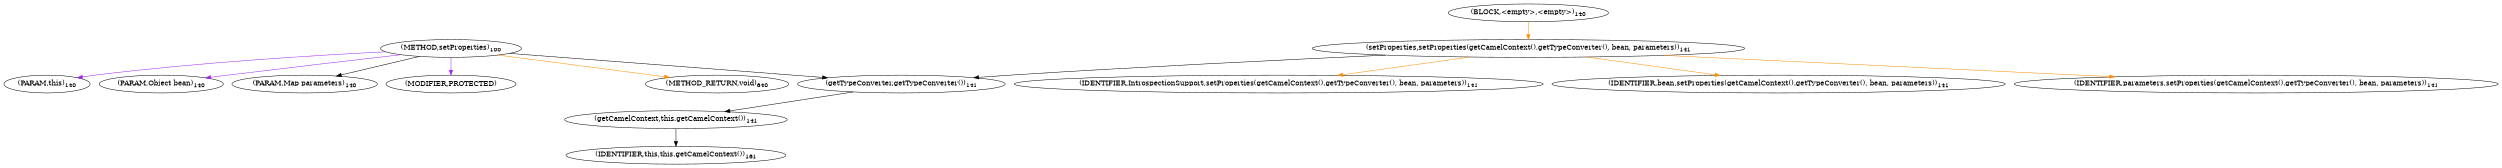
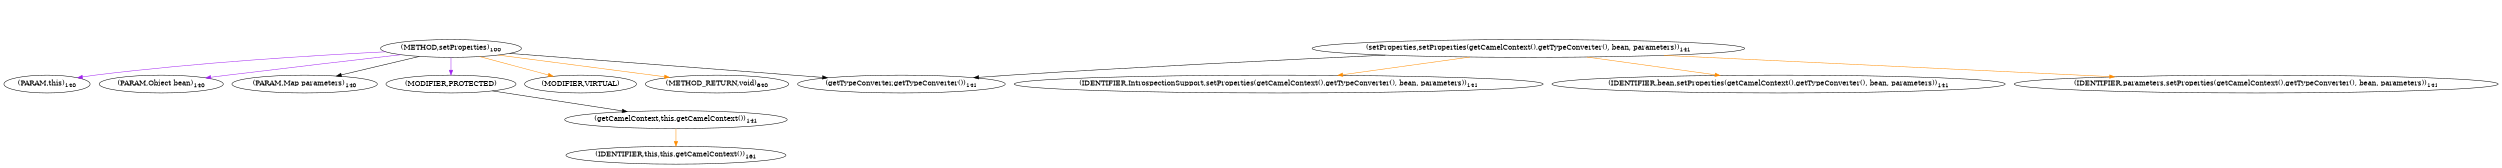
(1528, 13) -> none
none -> (581, 84)
(792, 101) -> (557, 101)
(676, 135) -> (676, 135)
